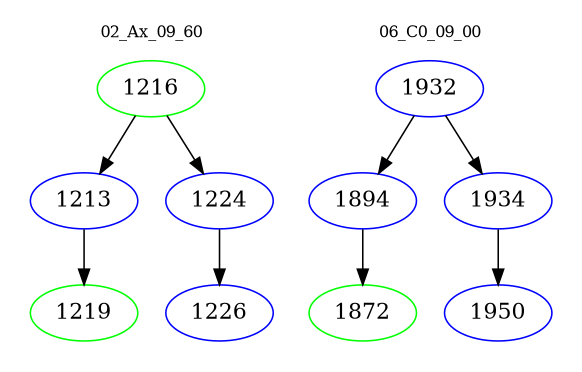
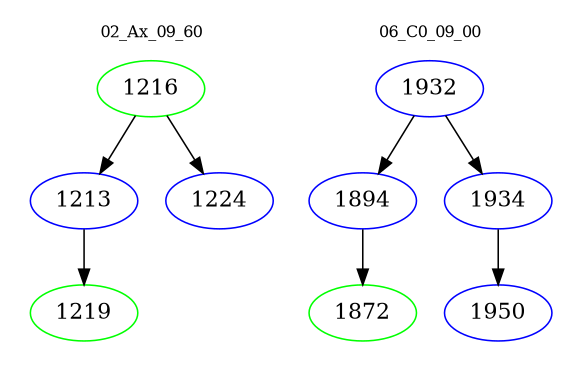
(220, 313) -> none
